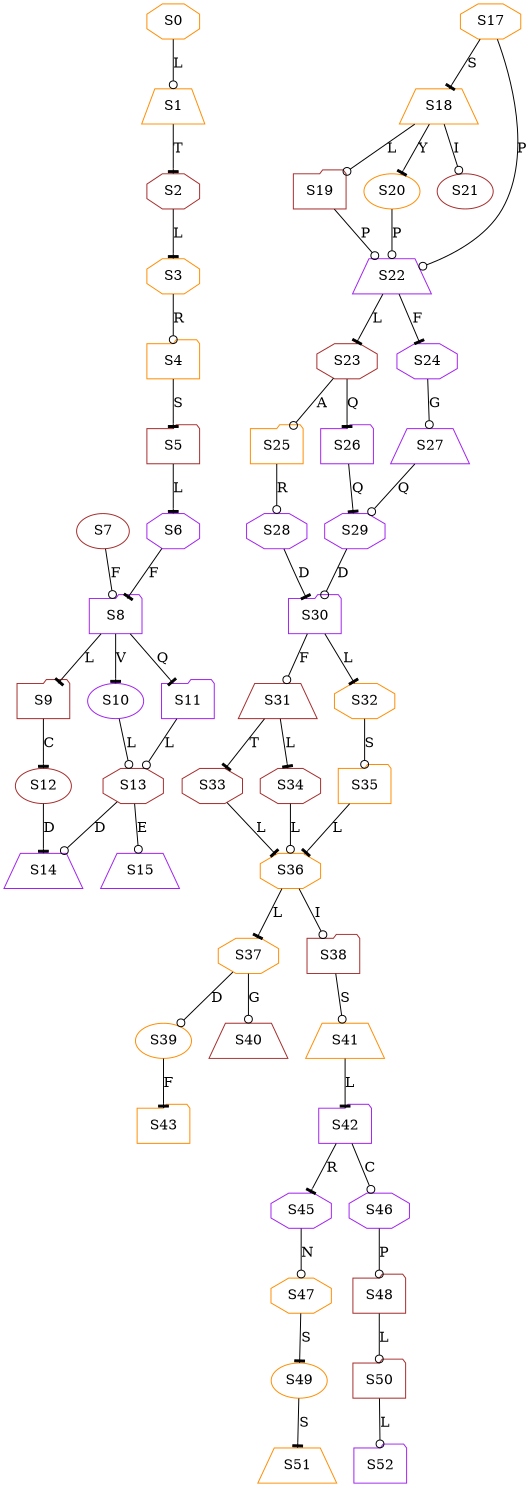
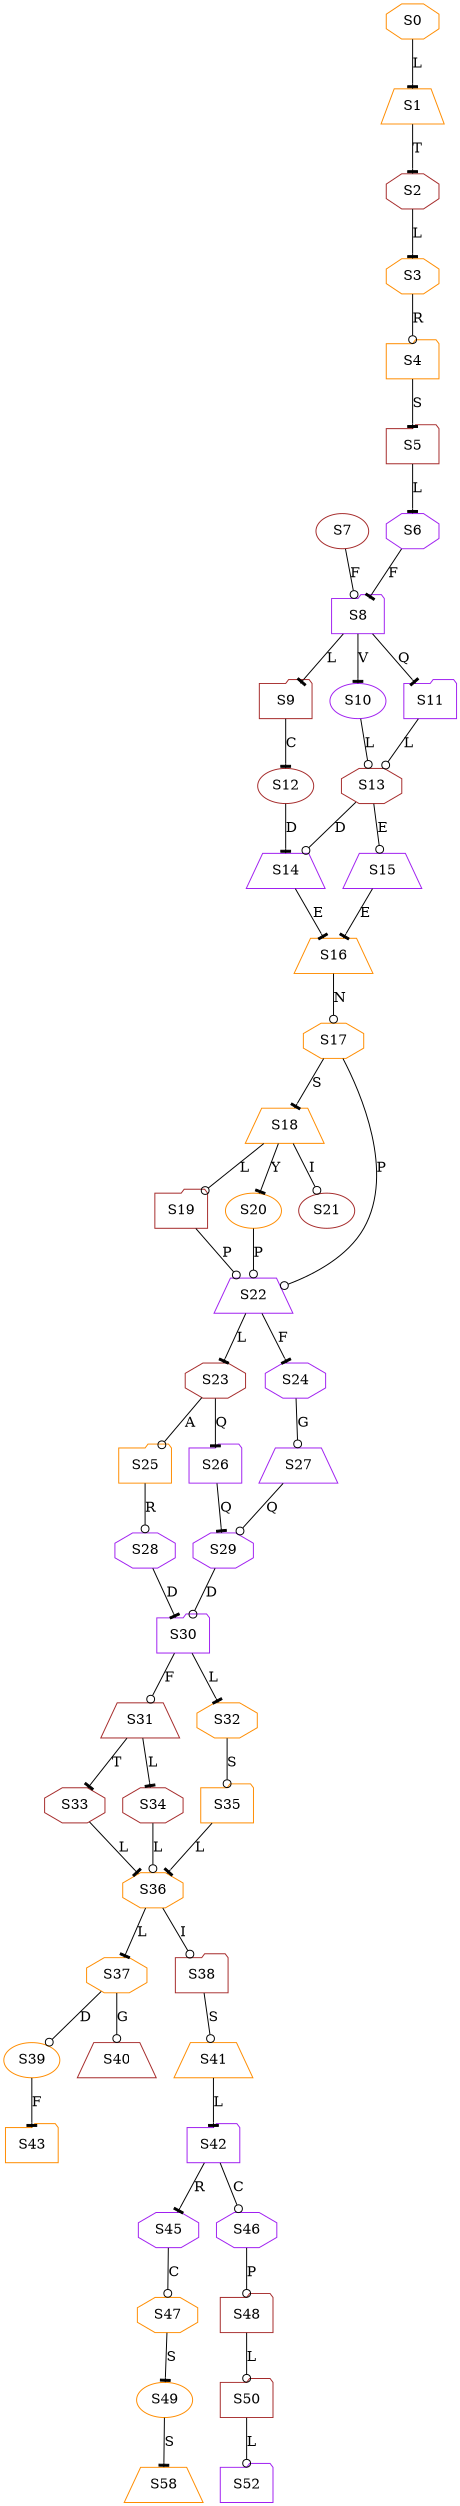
(173, 60) -> (413, 62)
none -> (334, 956)
(308, 1253) -> (174, 2273)
(297, 1466) -> (164, 2485)
